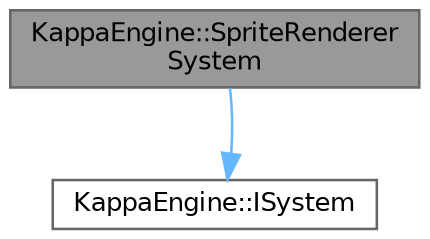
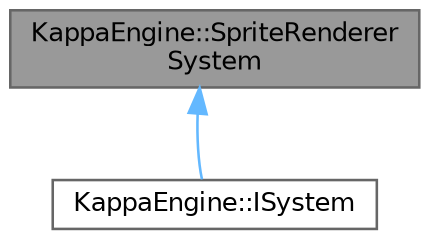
(232, 120) -> (198, 147)
